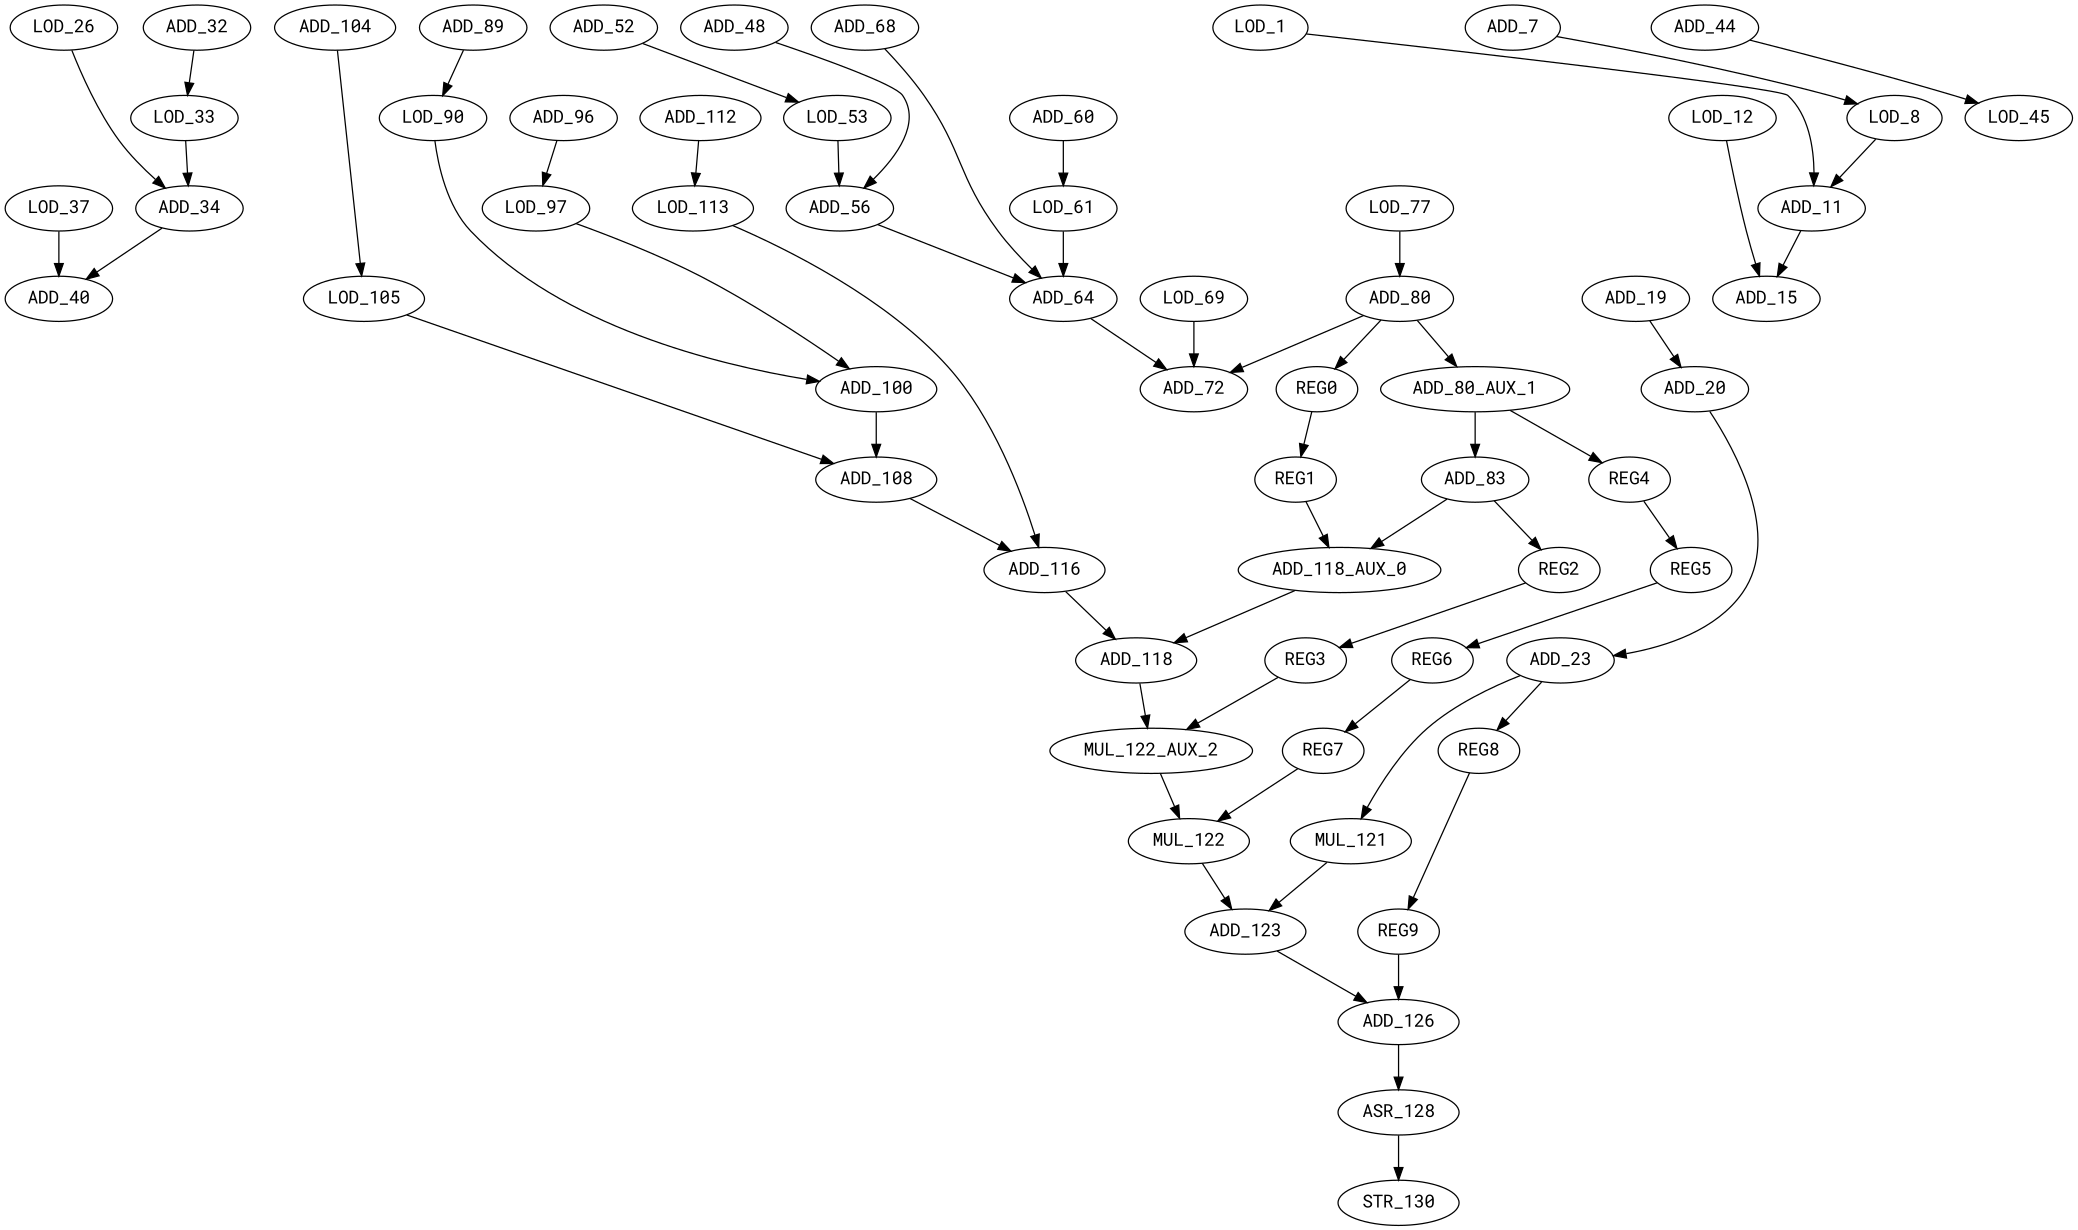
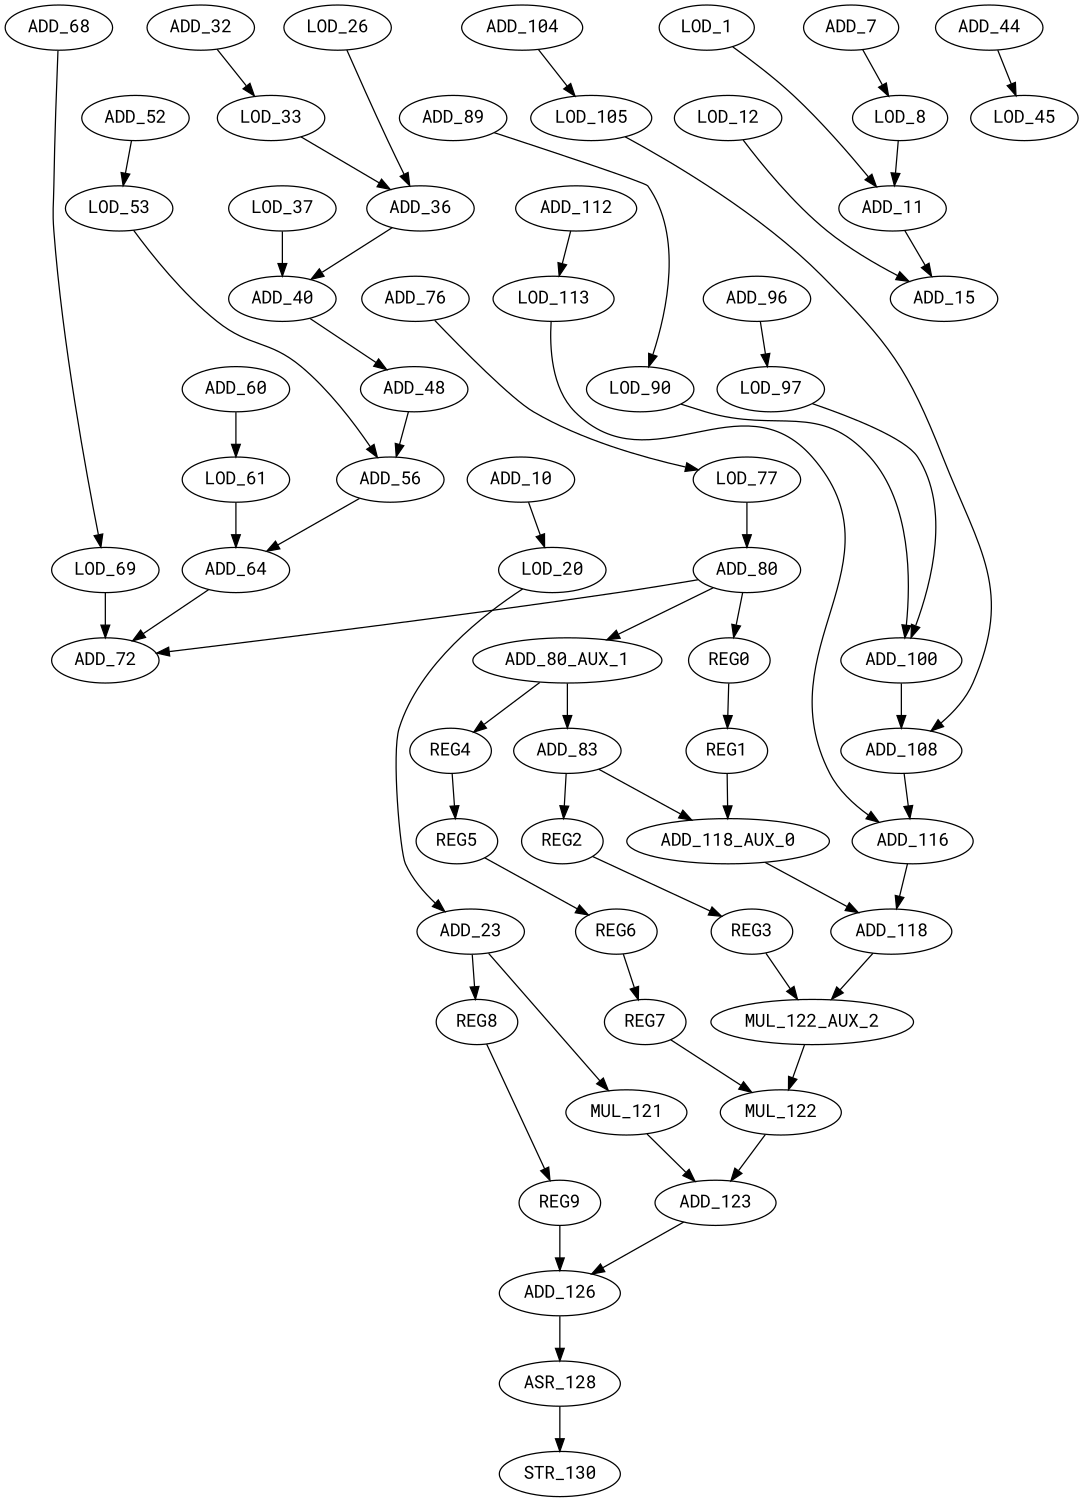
(958, 159) -> (60, 294)
(189, 208) -> (420, 208)
none -> (415, 299)
(1636, 299) -> (521, 480)
none -> (343, 341)
(1695, 389) -> (552, 570)
